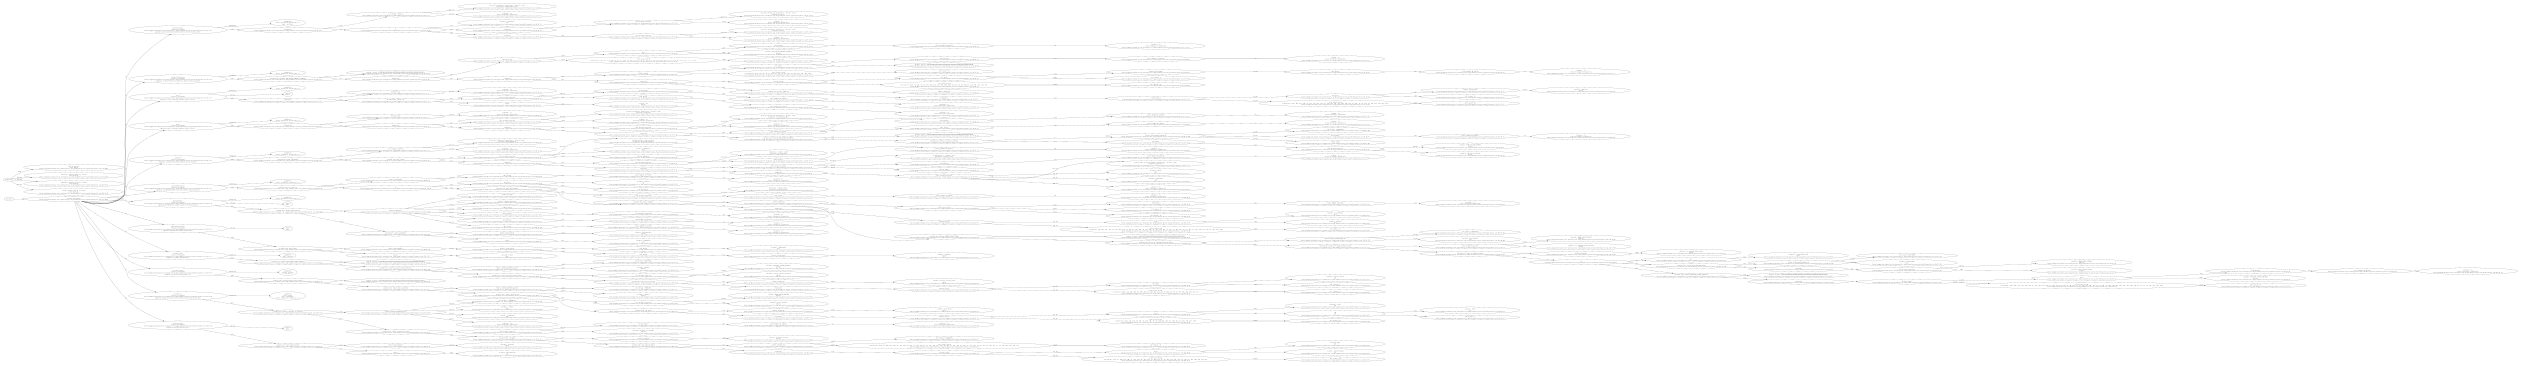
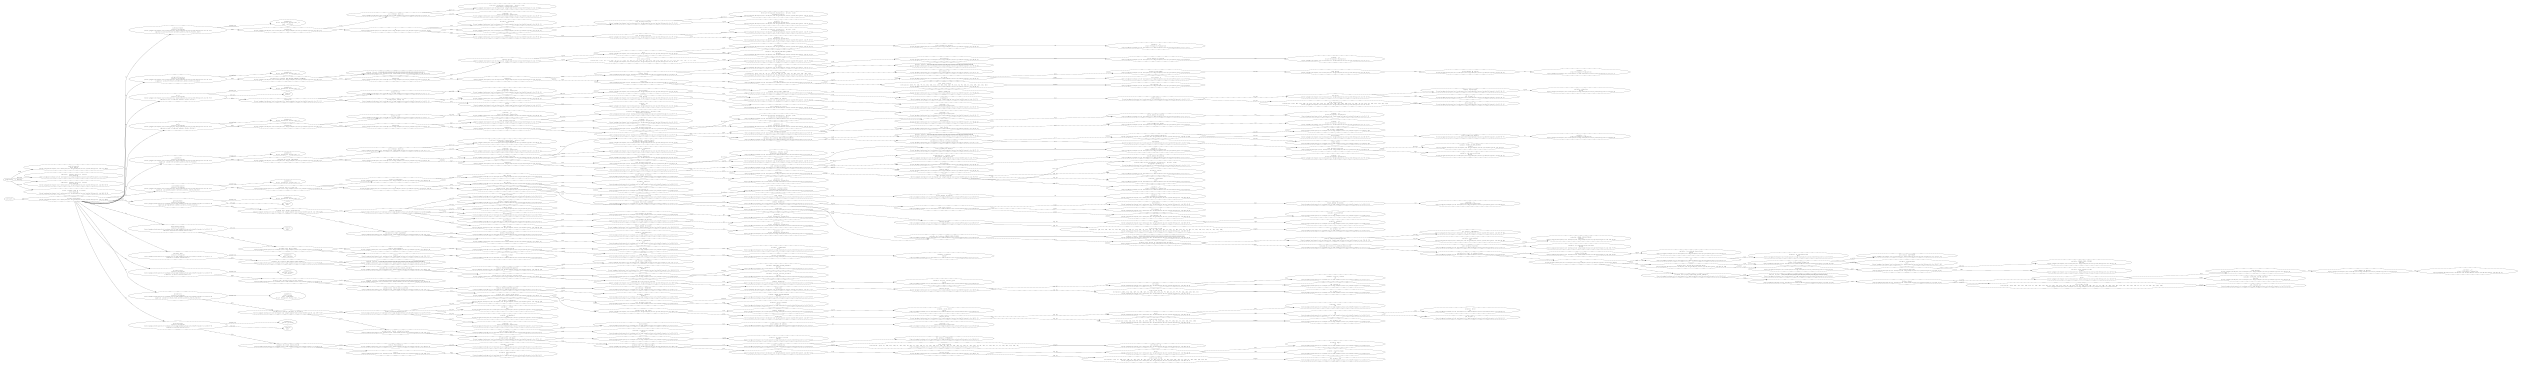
none -> (288, 322)
